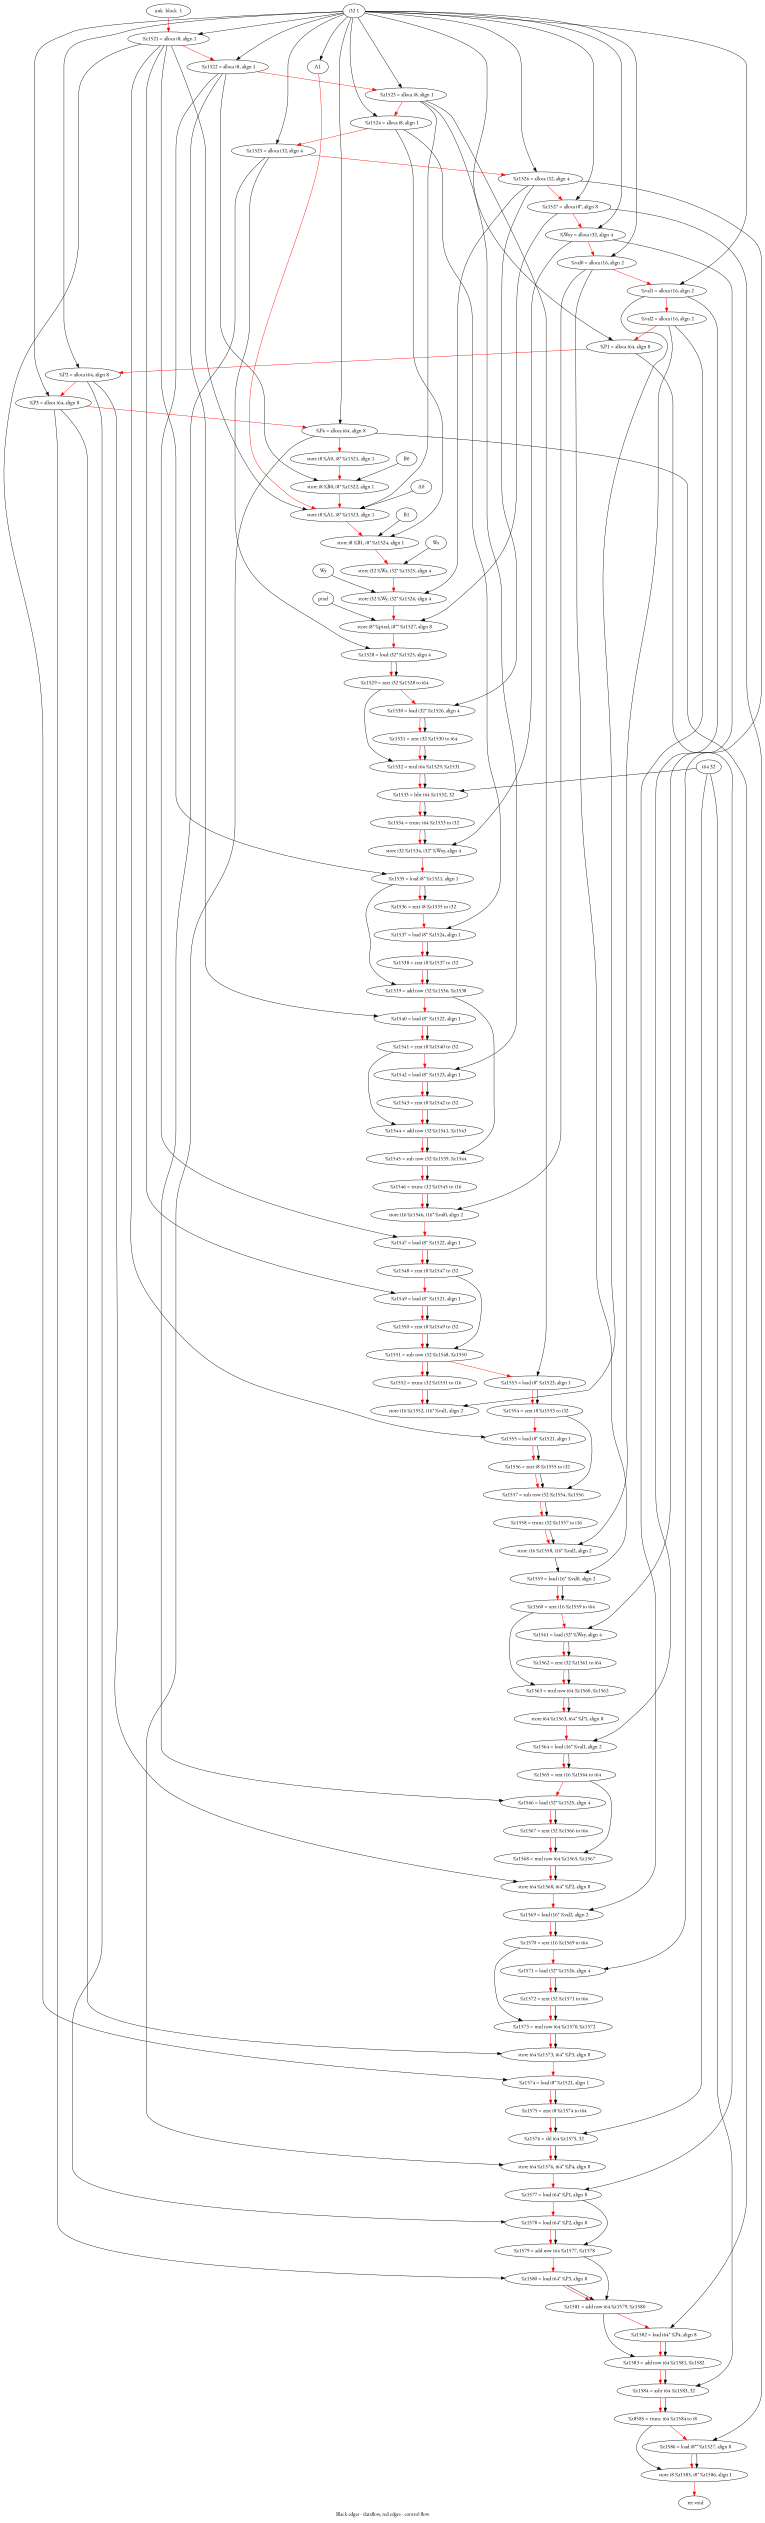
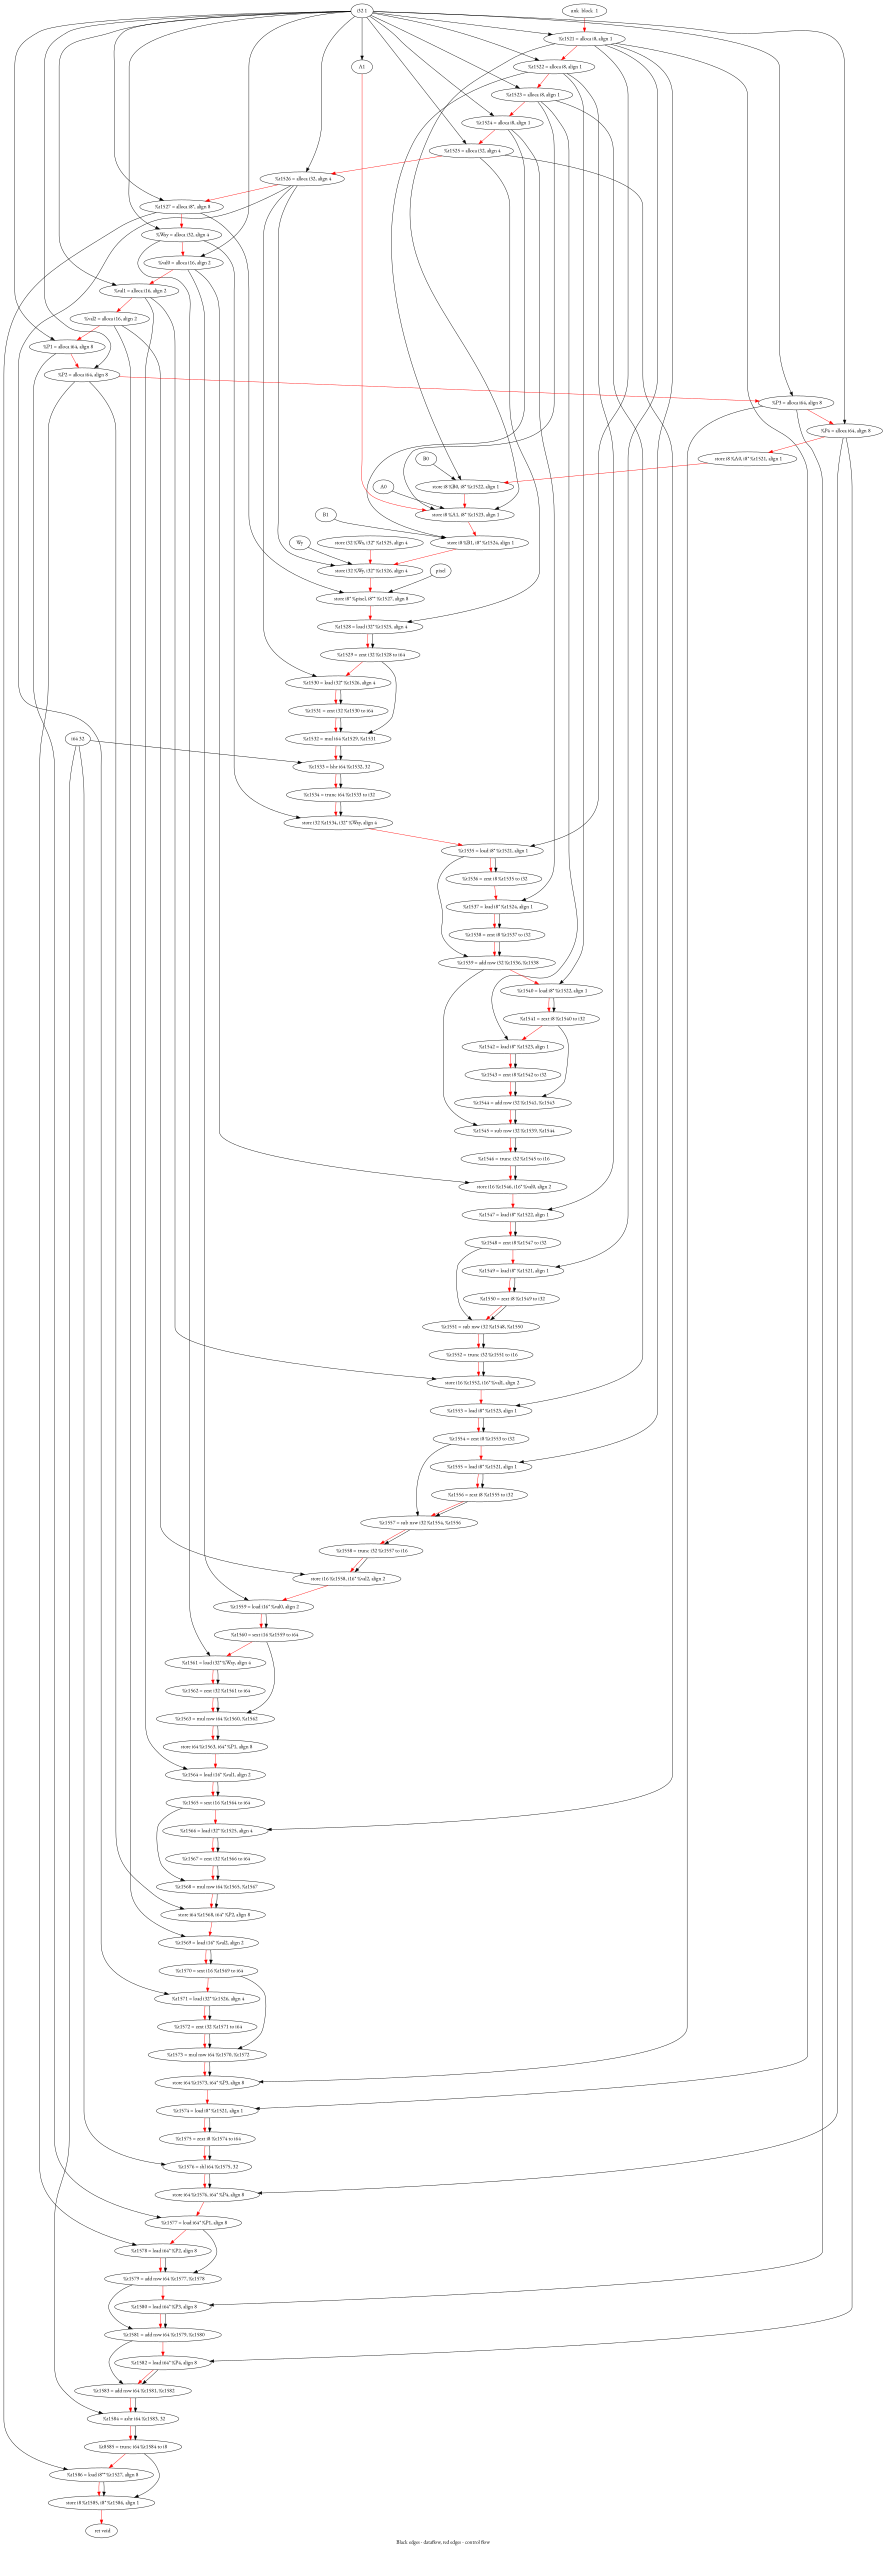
(436, 543) -> none
(380, 555) -> (427, 556)
(478, 1368) -> (481, 1395)
(556, 1563) -> (307, 1592)
